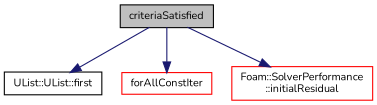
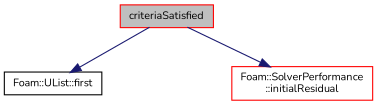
(167, 16) -> (167, 16)
(53, 83) -> (53, 83)
(167, 83) -> none
